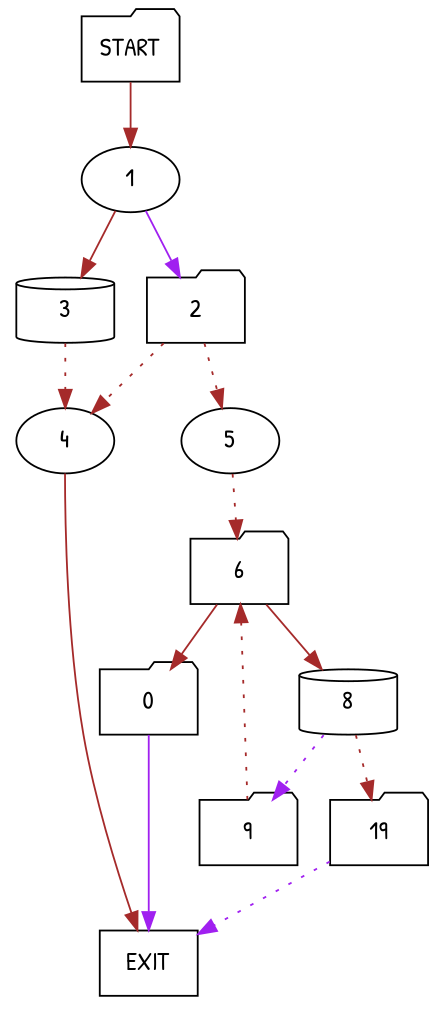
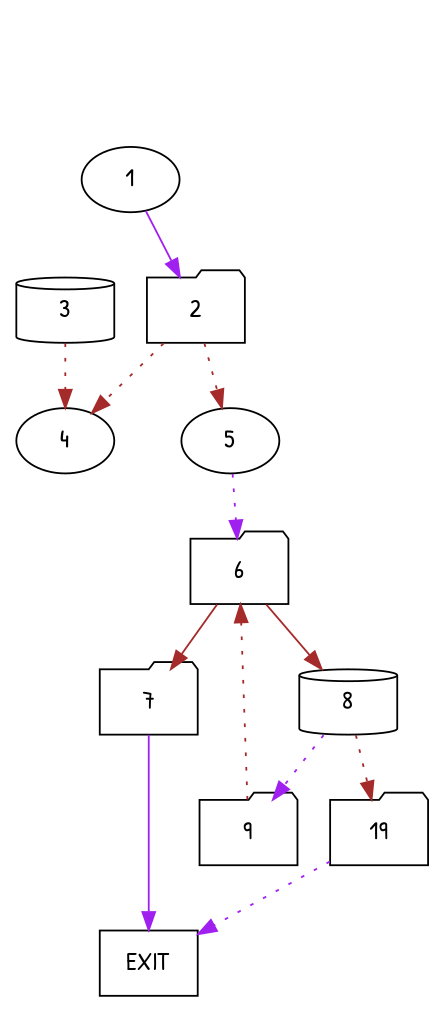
(131, 49) -> none
(103, 236) -> none
(234, 497) -> (234, 497)
(78, 697) -> none
(149, 702) -> (149, 702)
